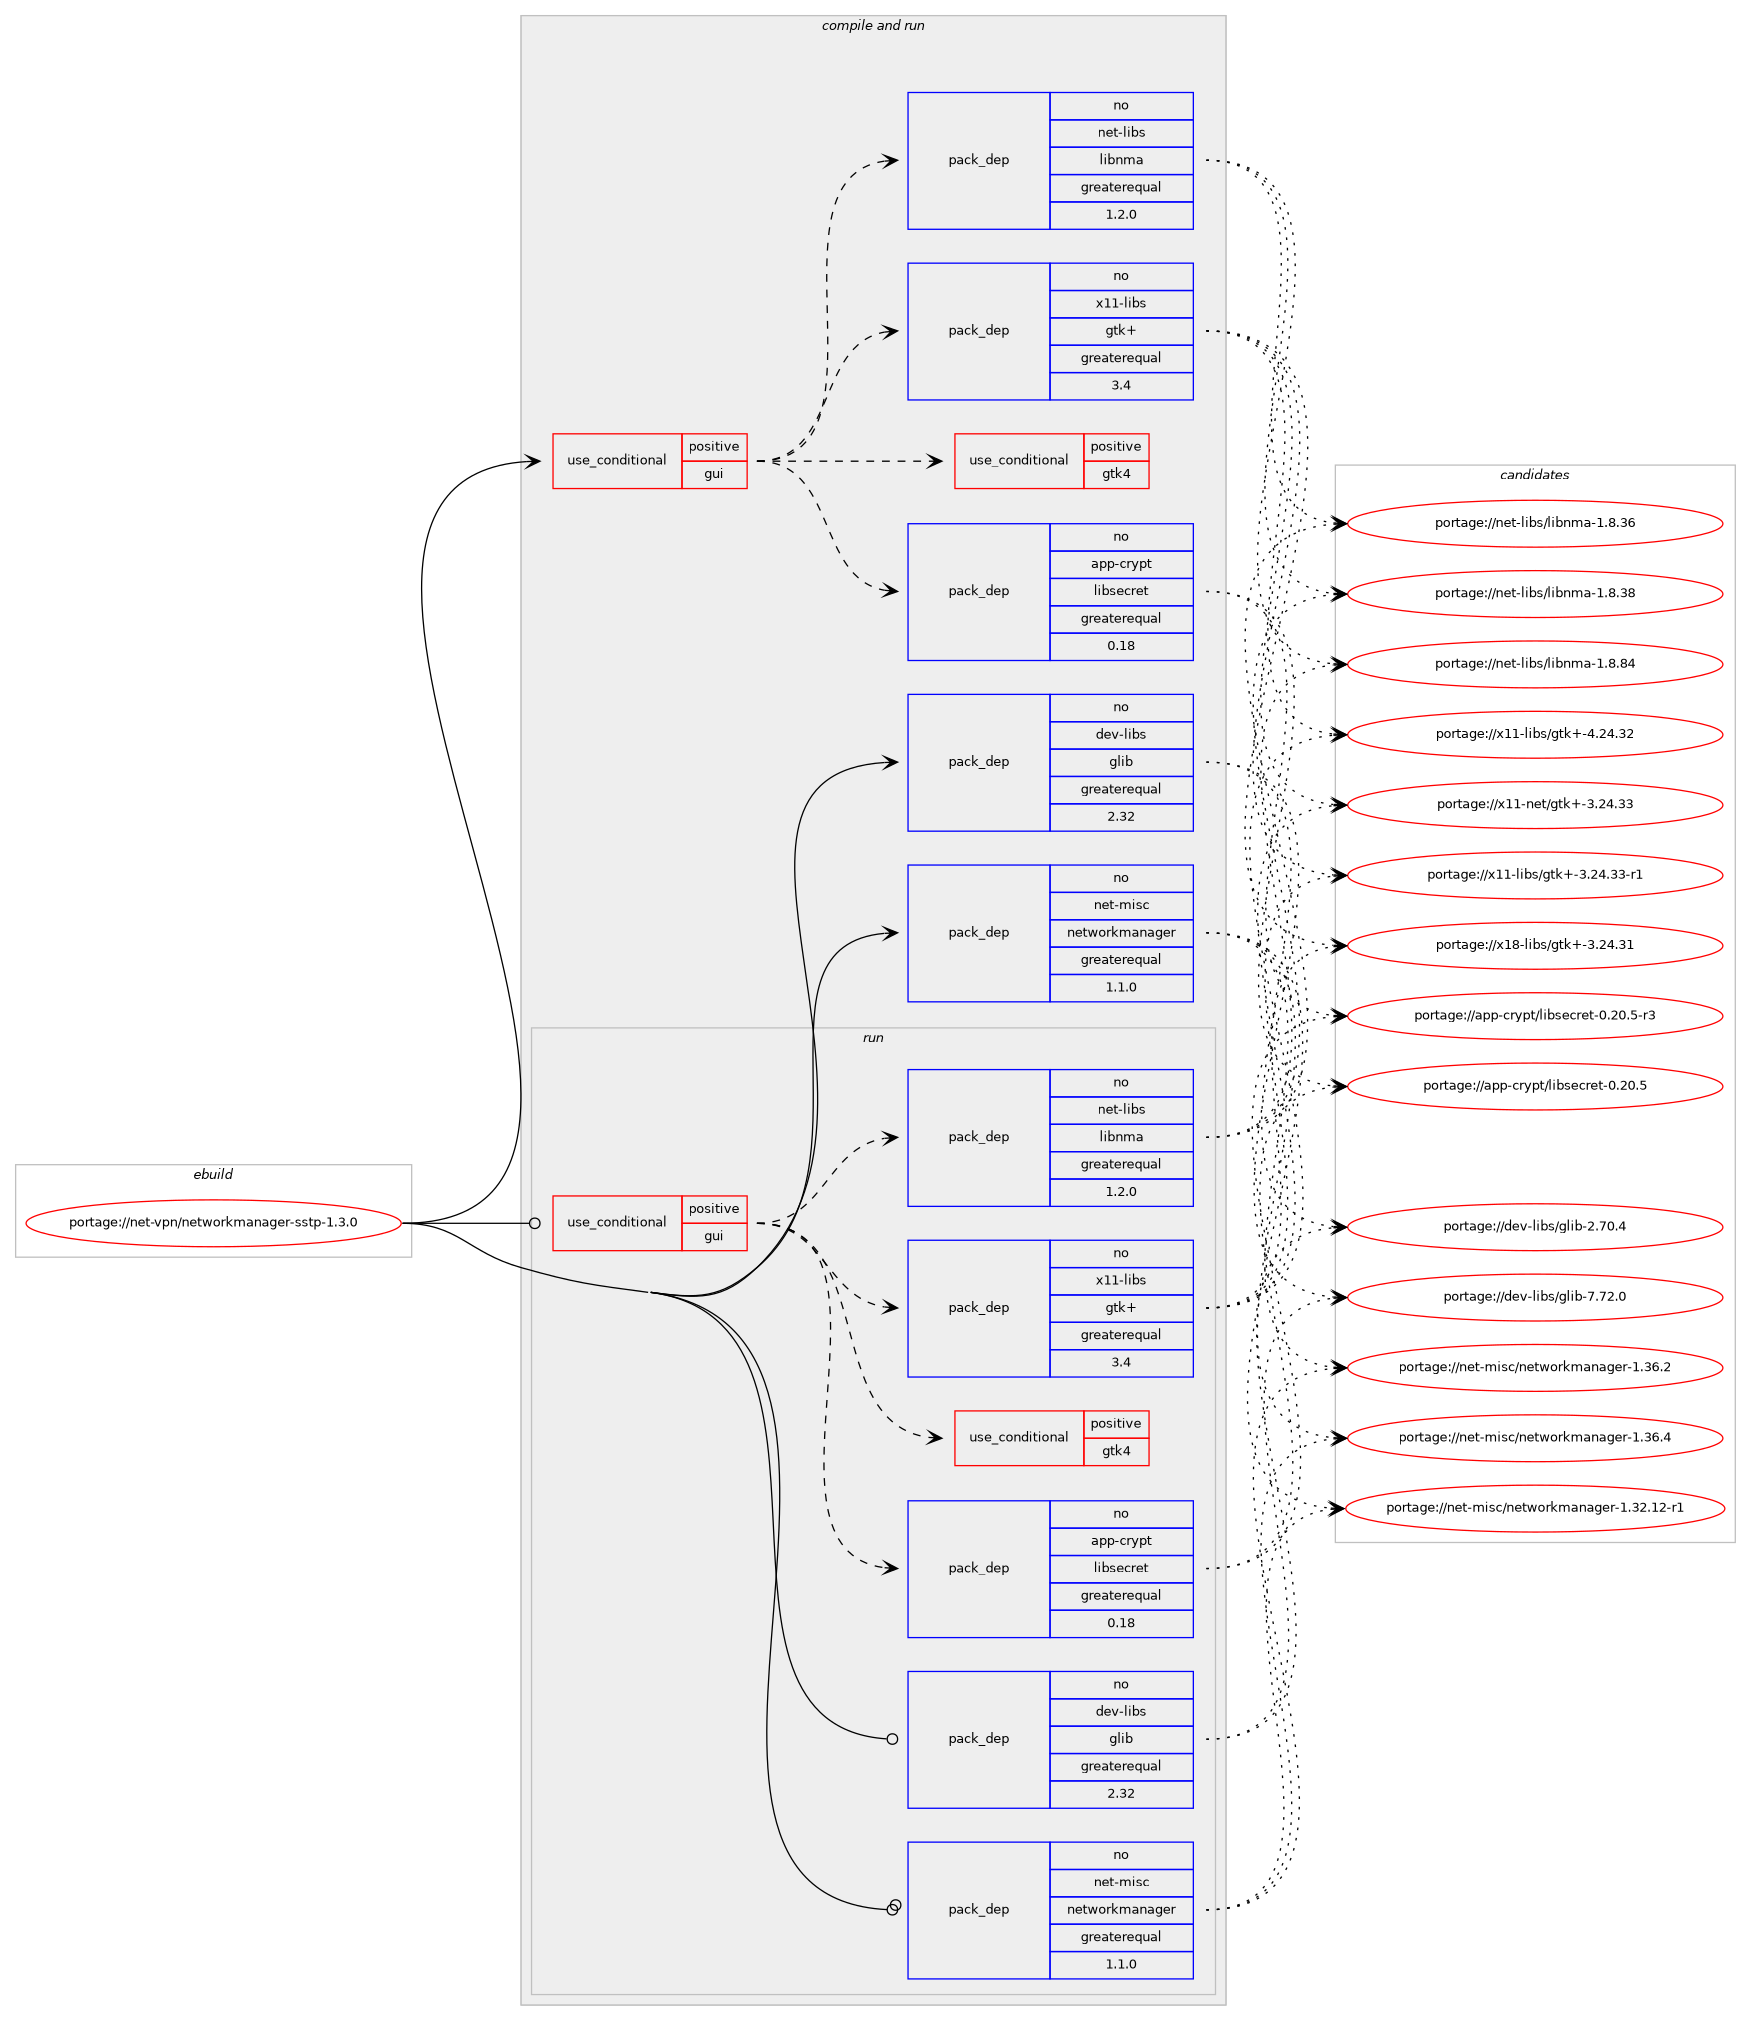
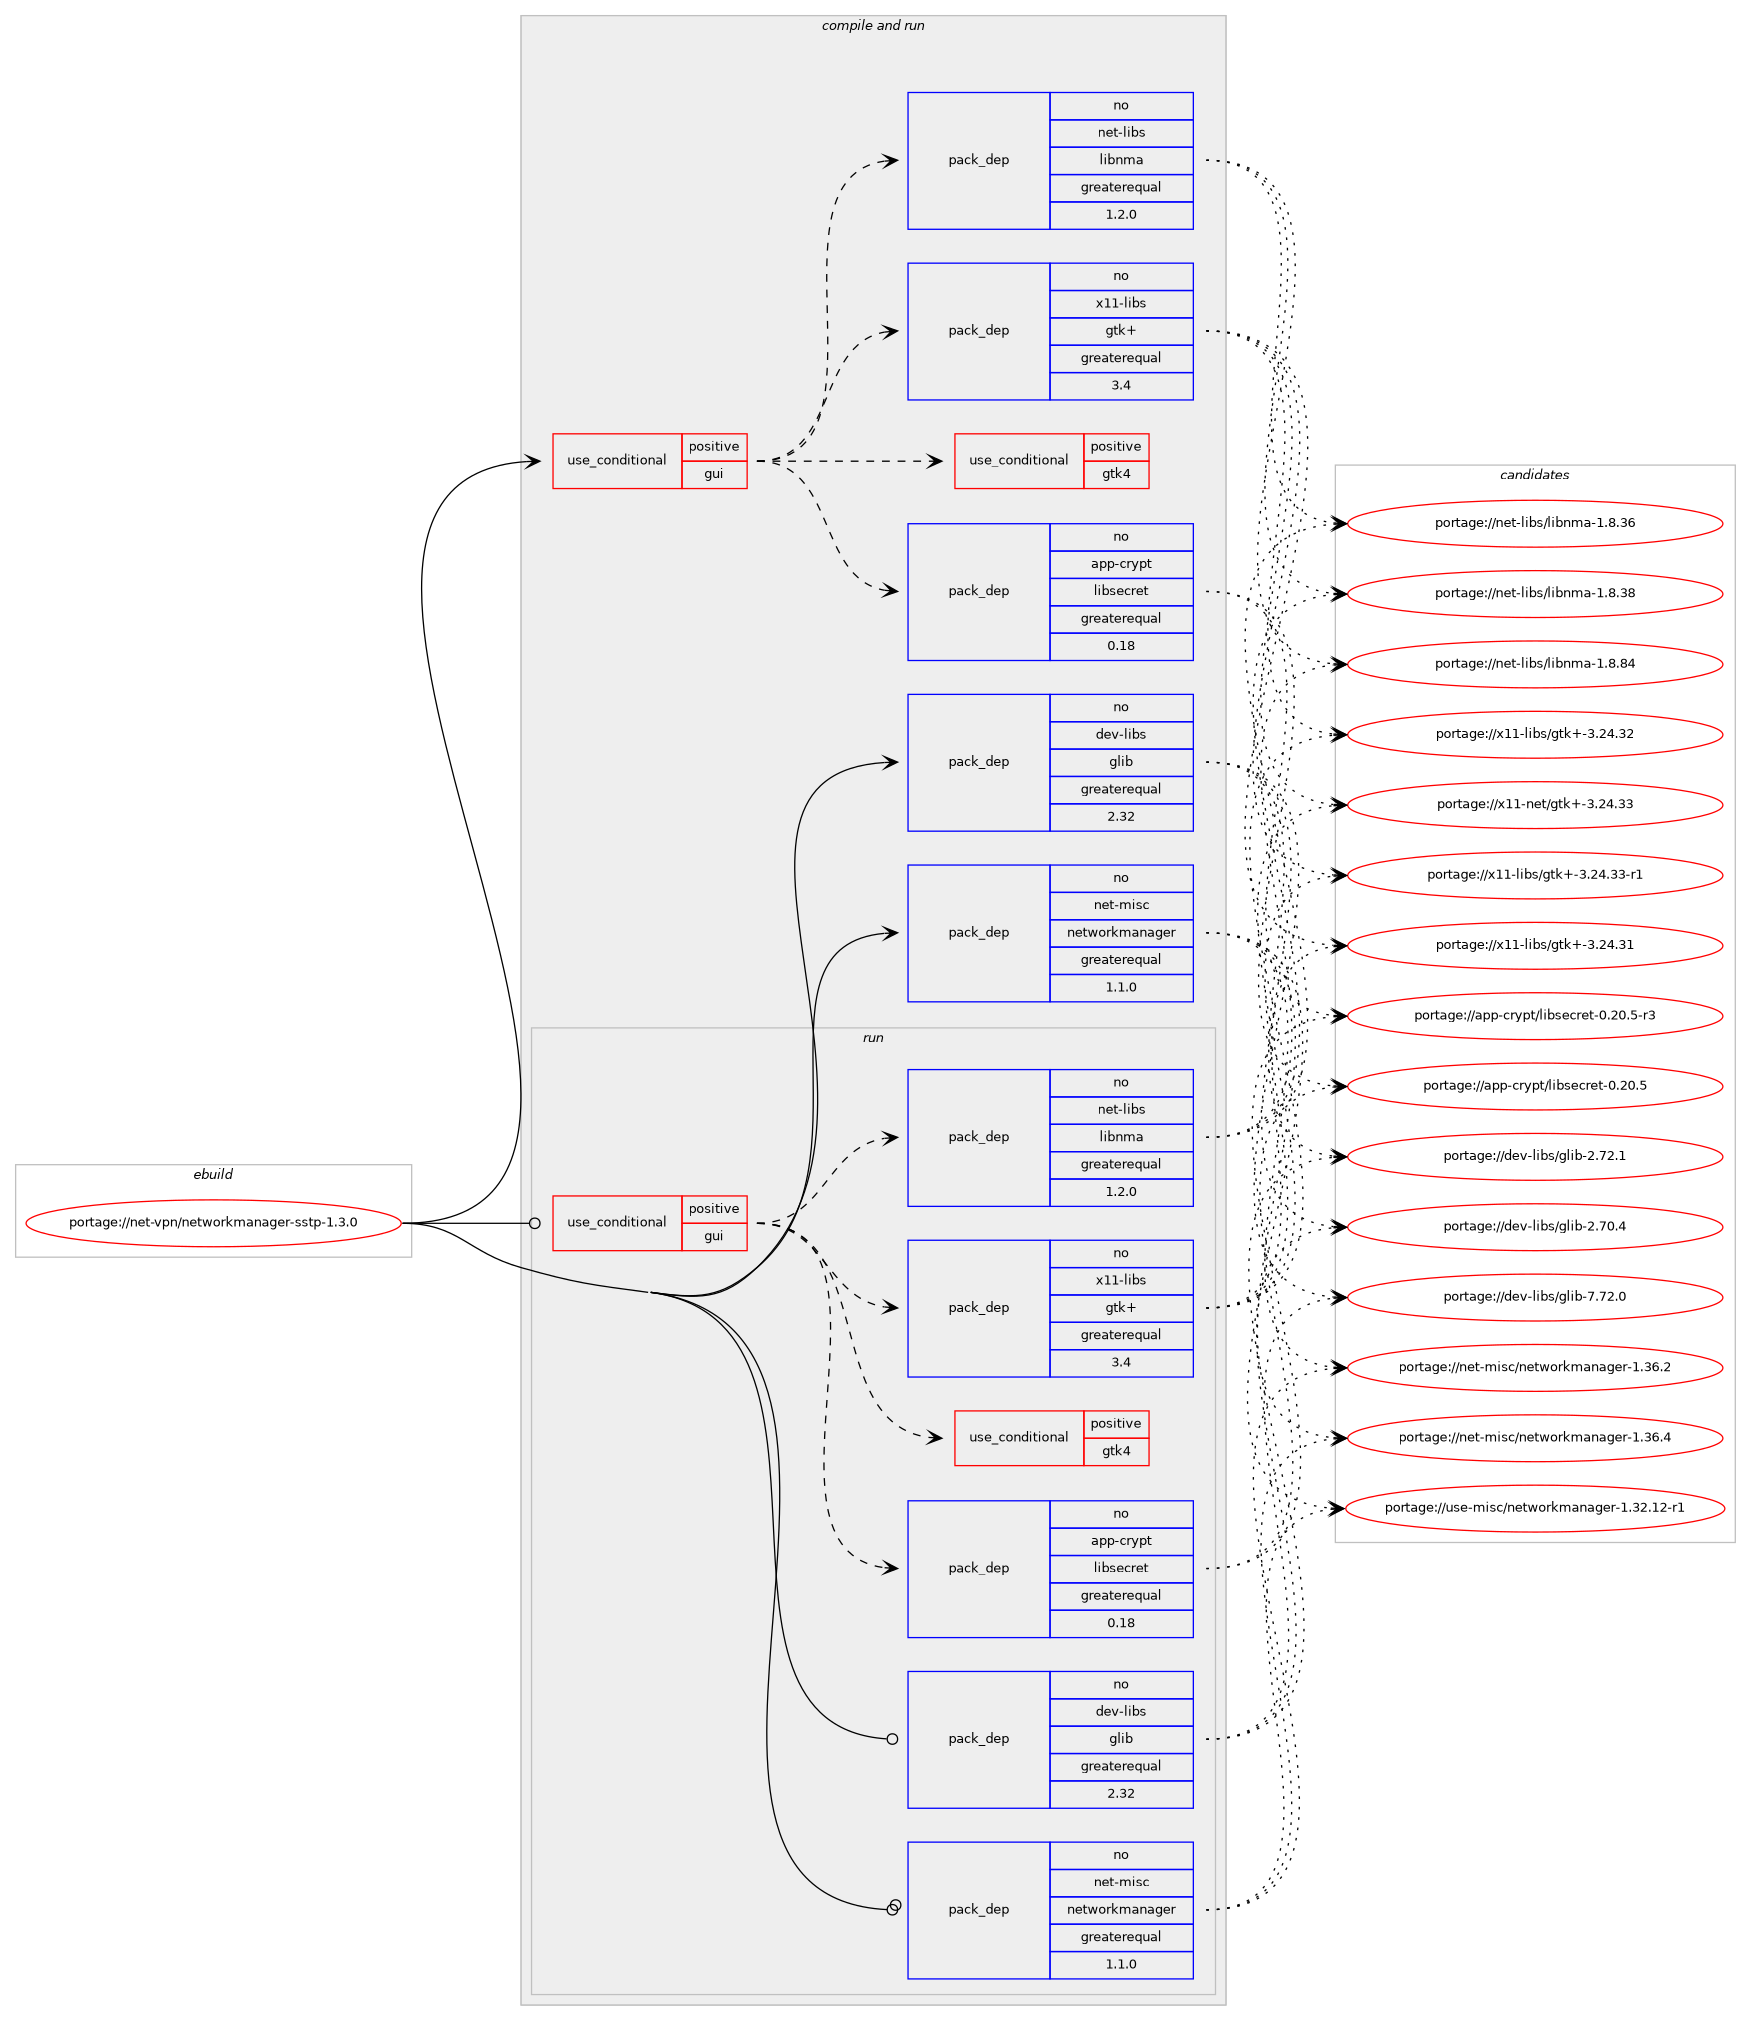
(1535, 735) -> (1535, 735)
(1535, 946) -> (1535, 946)
none -> (1535, 1157)
(1535, 1509) -> (1535, 1509)
